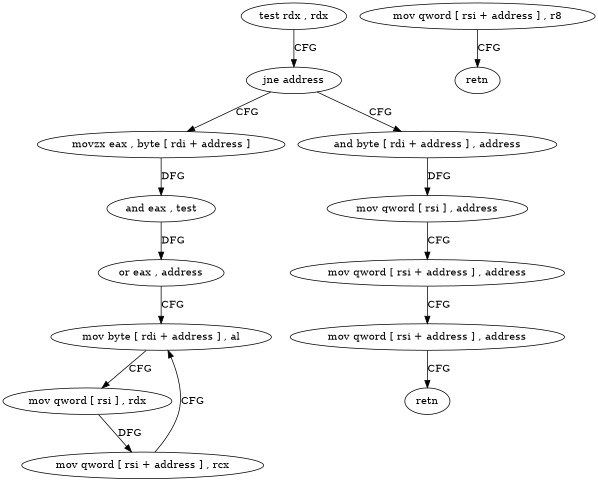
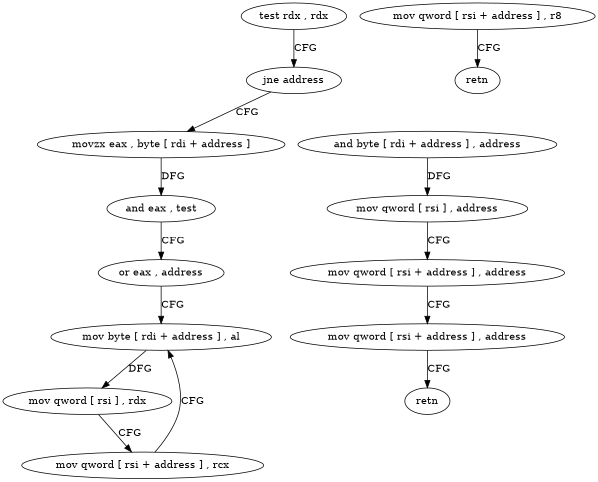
(356, 110) -> none
(173, 241) -> (173, 241)
(140, 369) -> (140, 369)
(130, 433) -> (130, 433)
